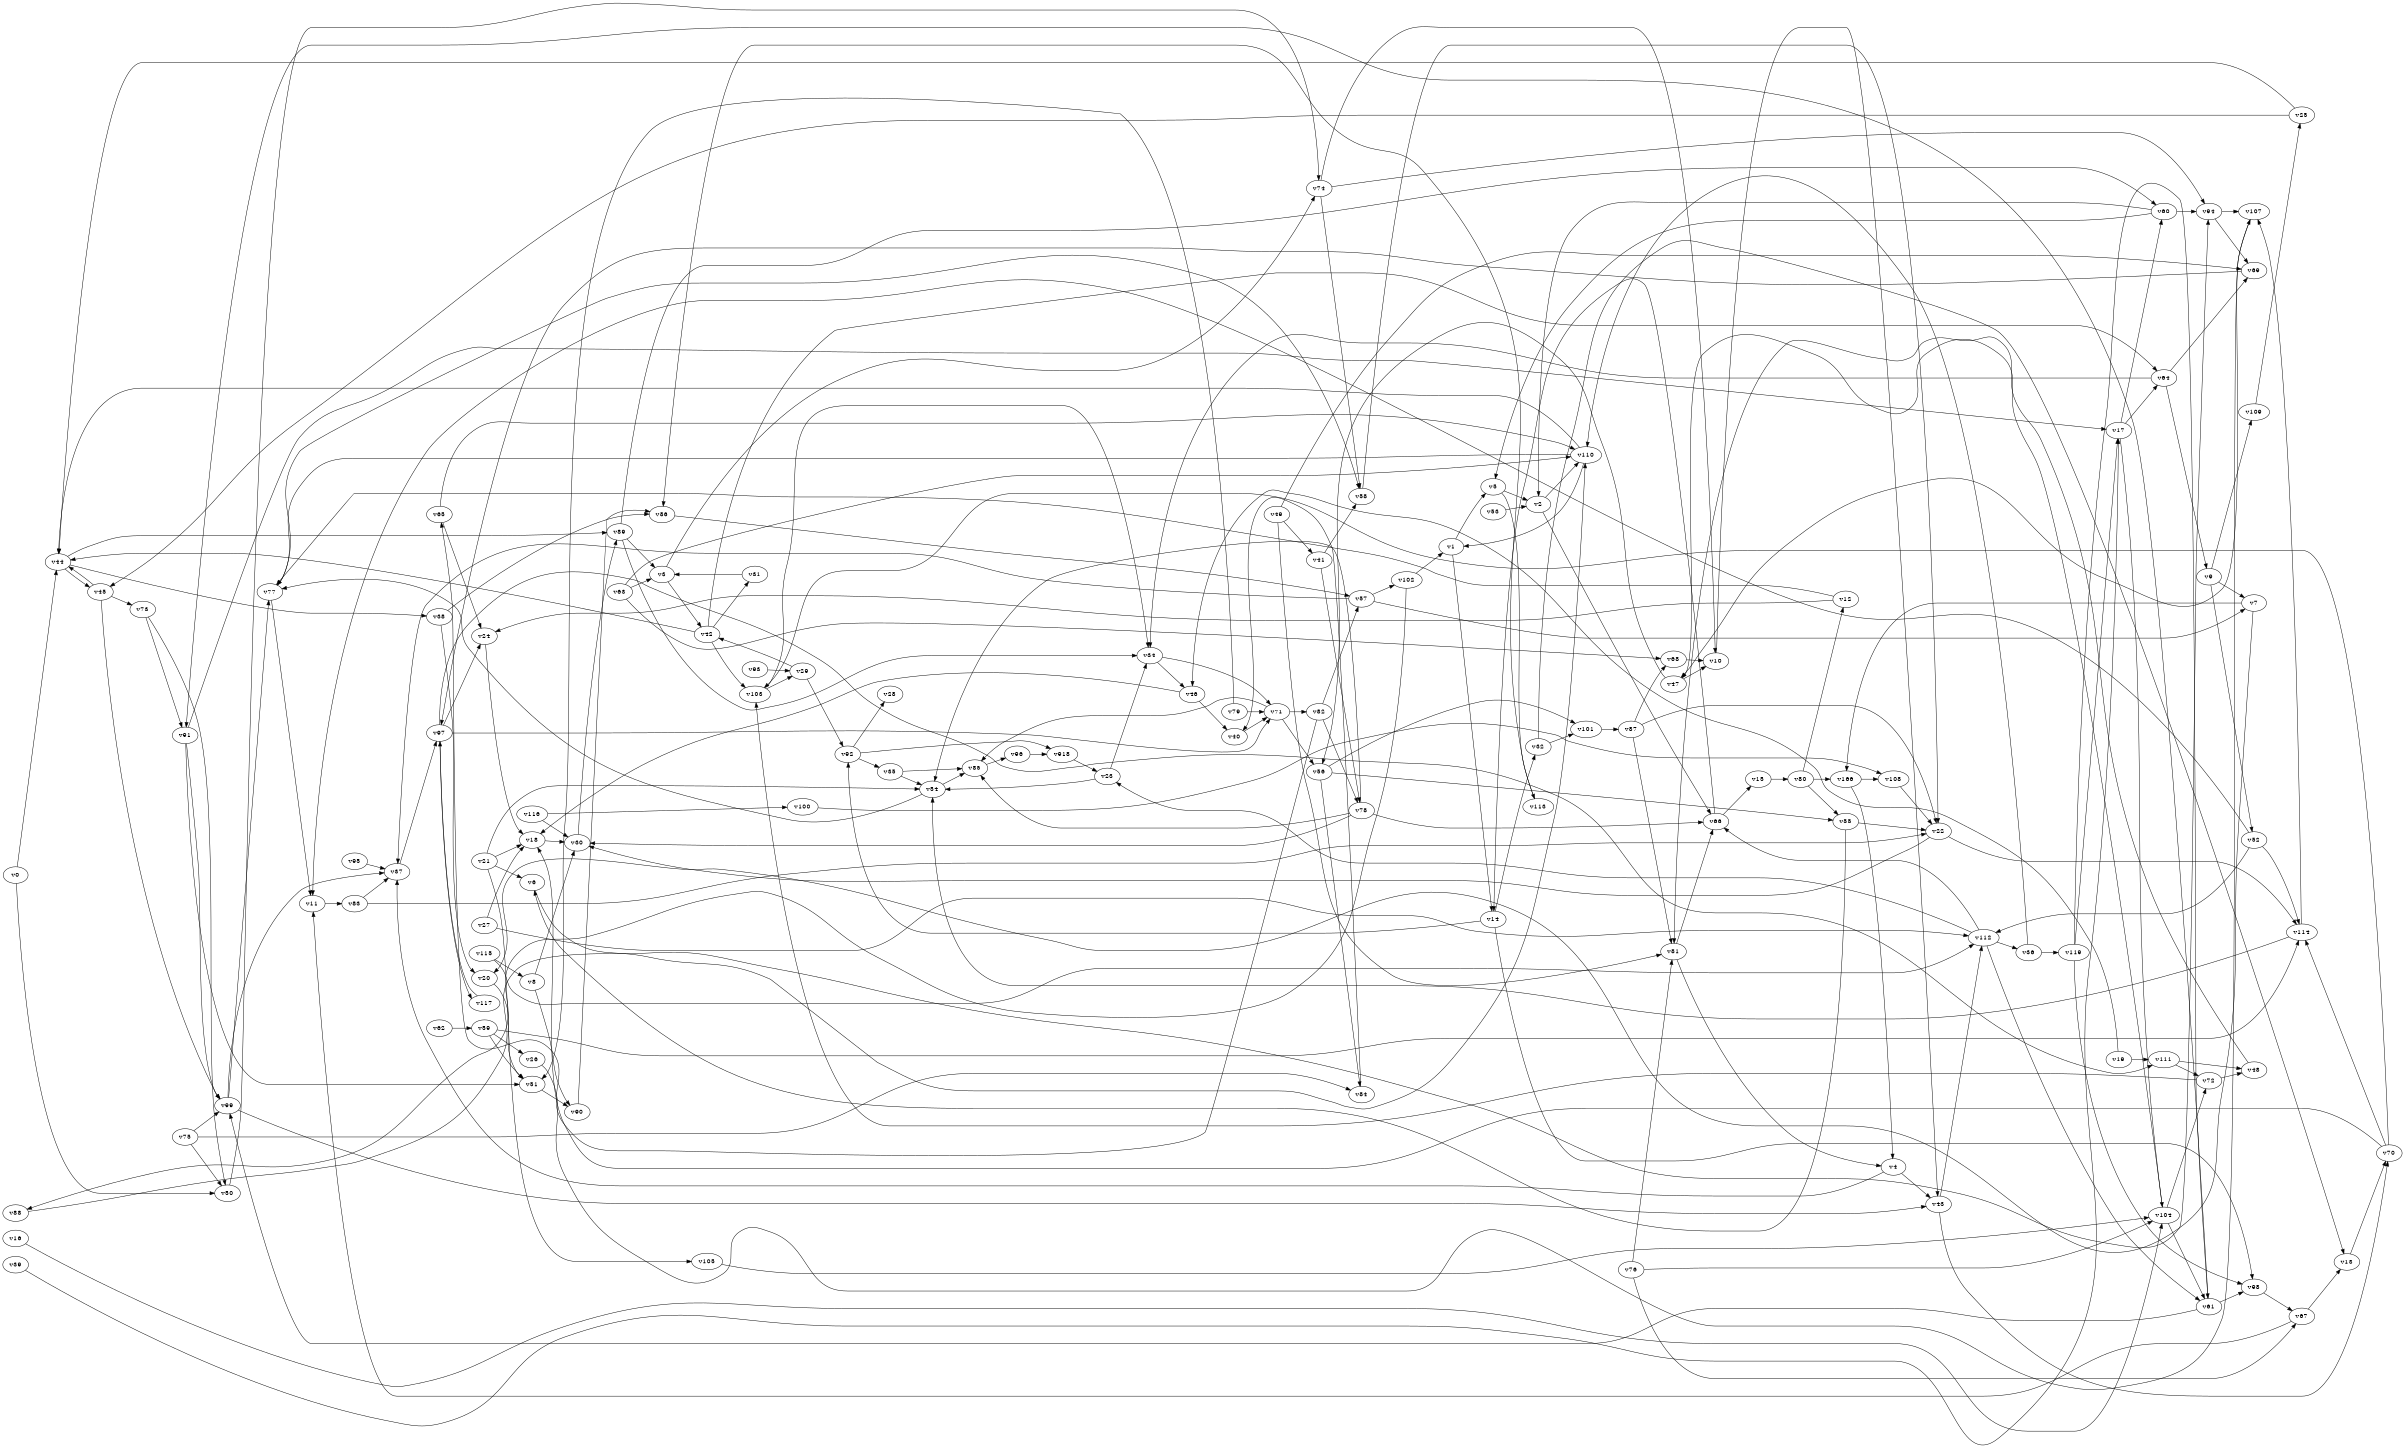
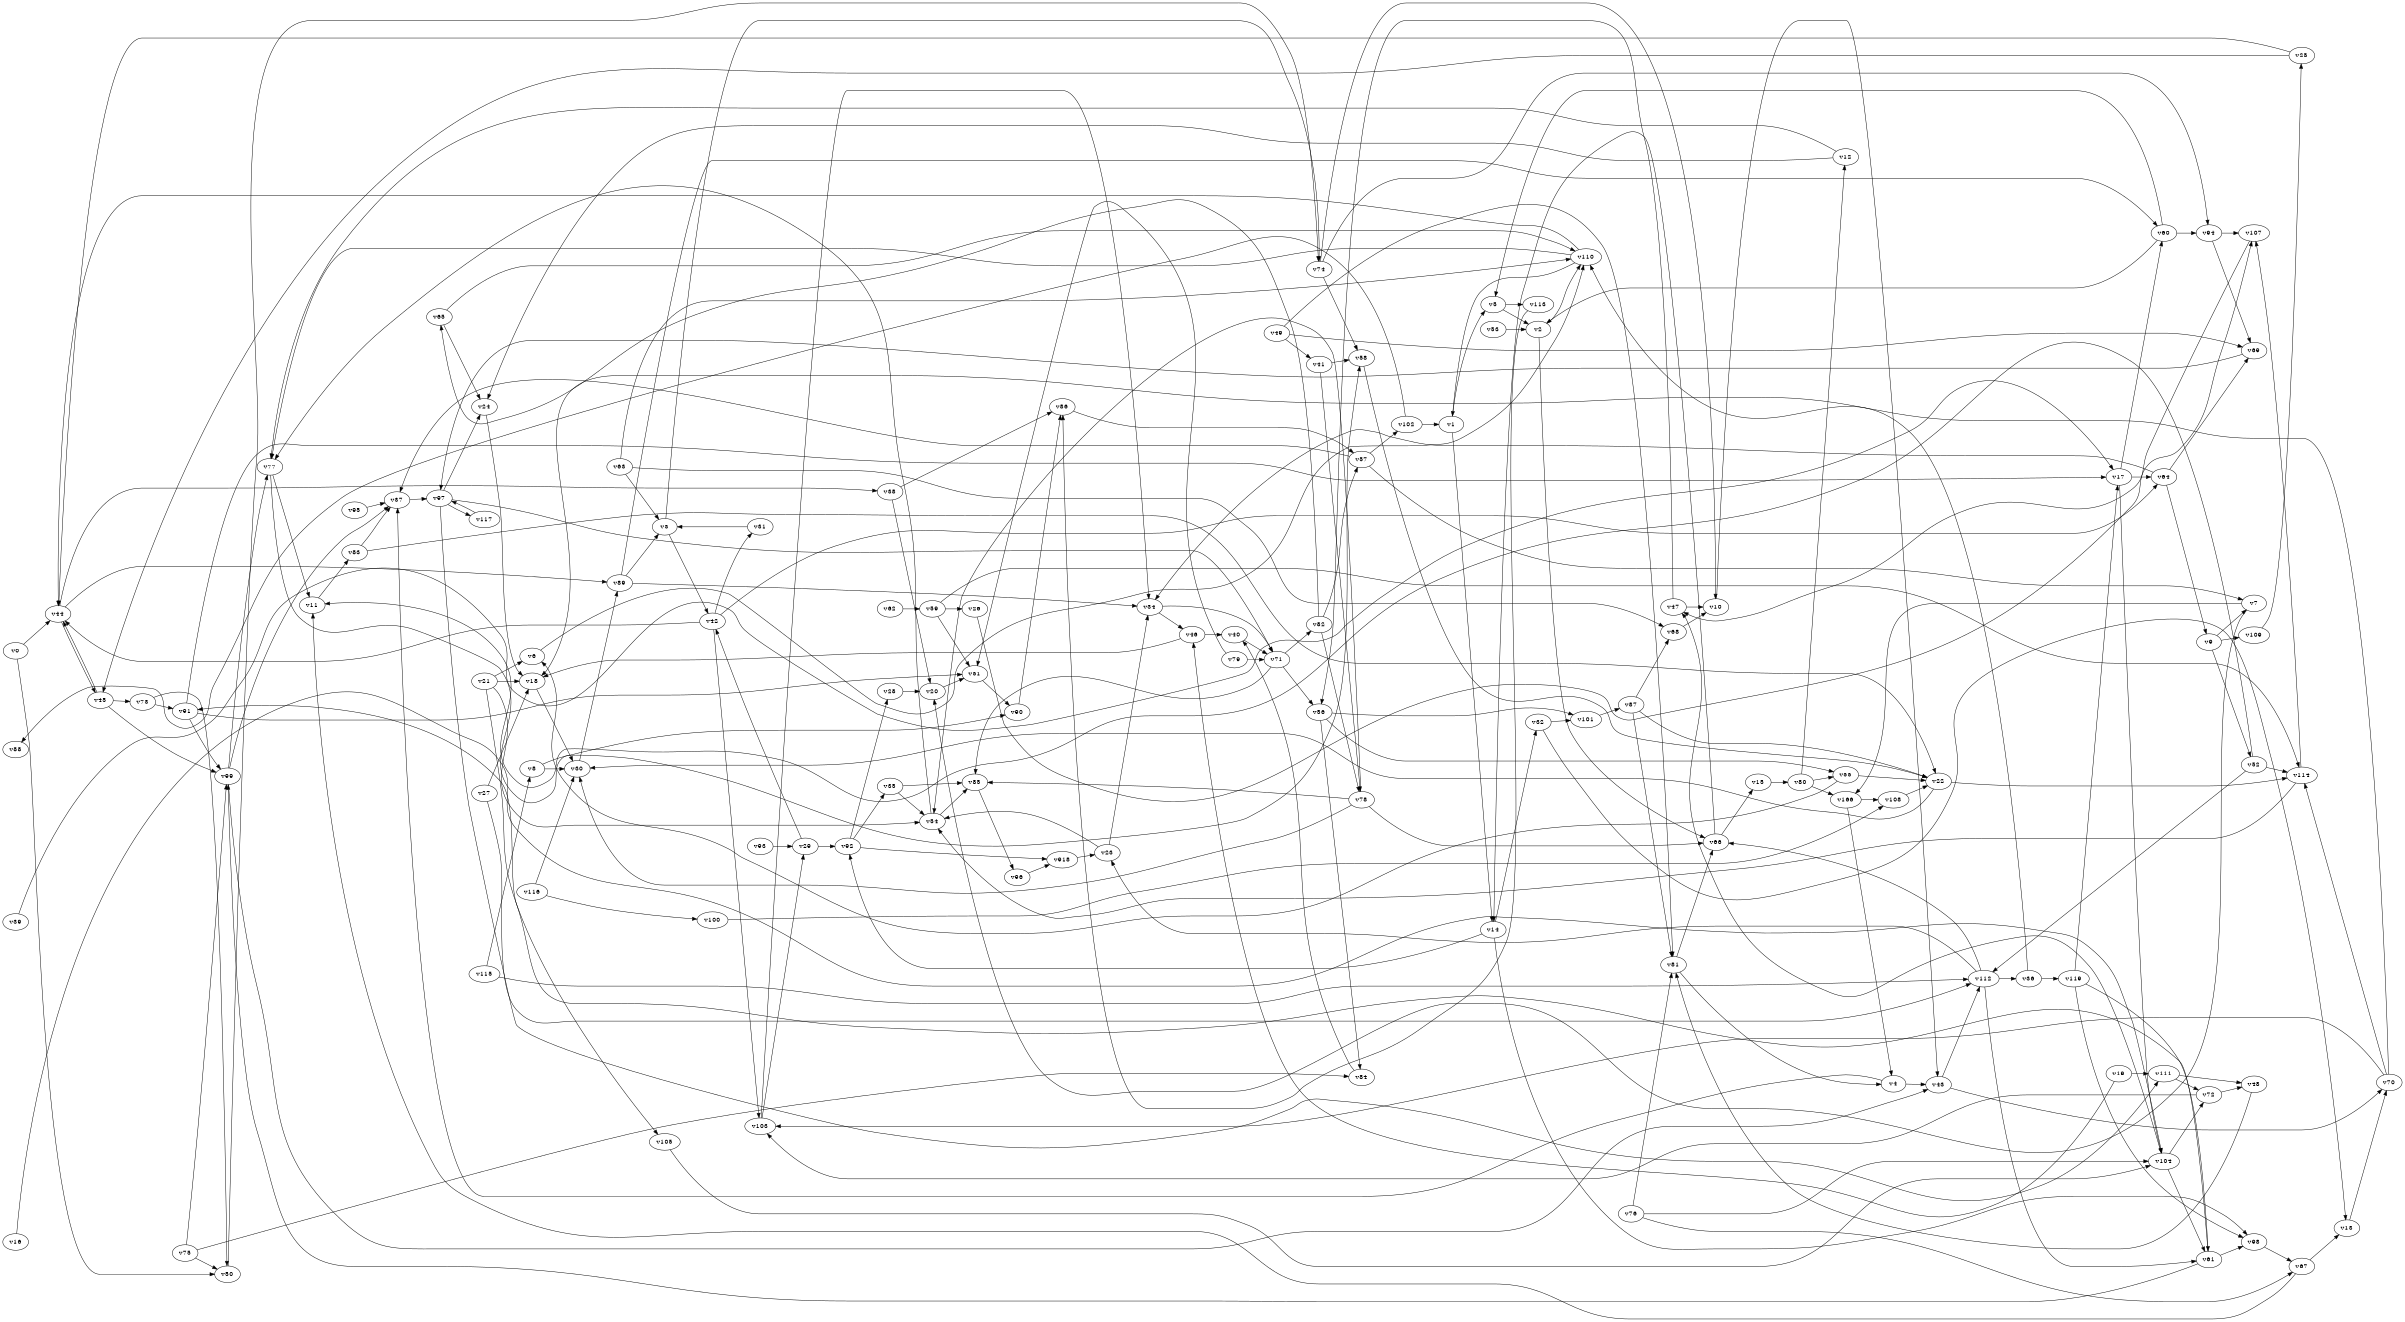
none -> (909, 691)
(1546, 1133) -> none
